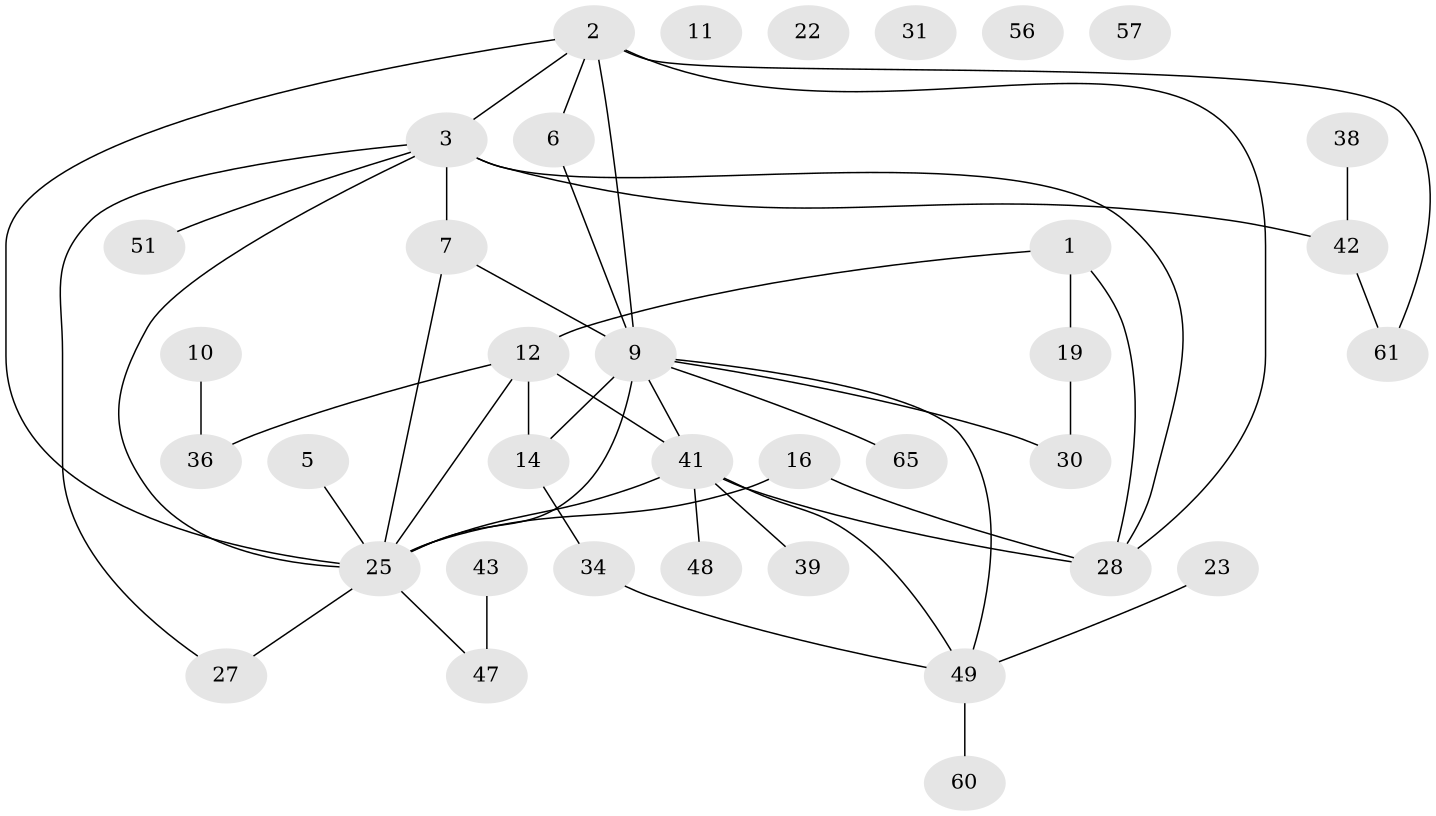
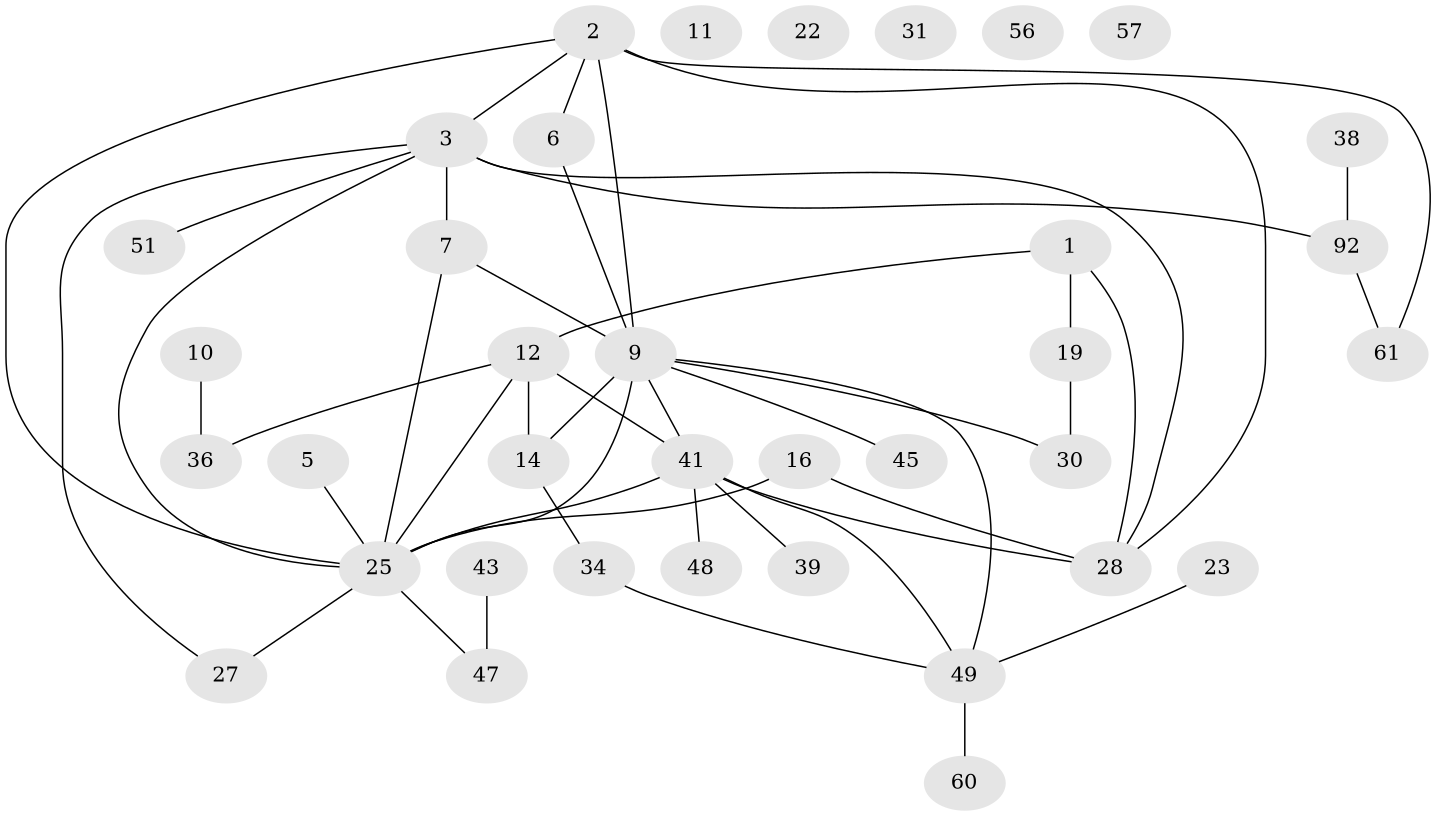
(1347, 247) -> (1347, 247)
(907, 462) -> (907, 462)
